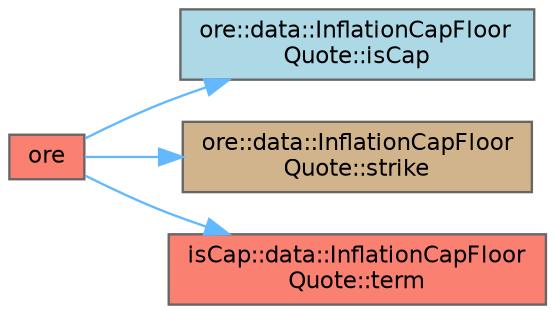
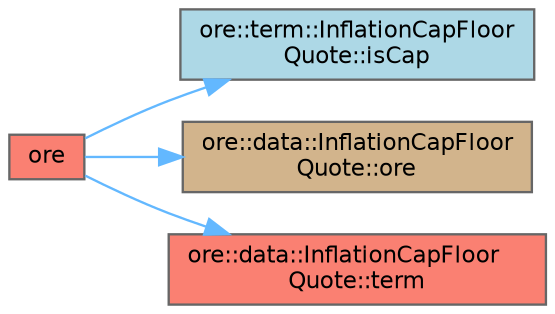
(357, 45) -> (357, 45)
(357, 157) -> (357, 157)
(357, 269) -> (357, 269)
